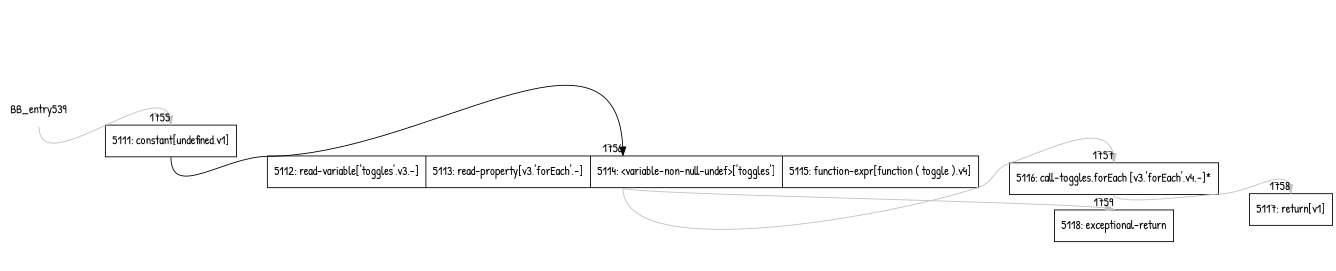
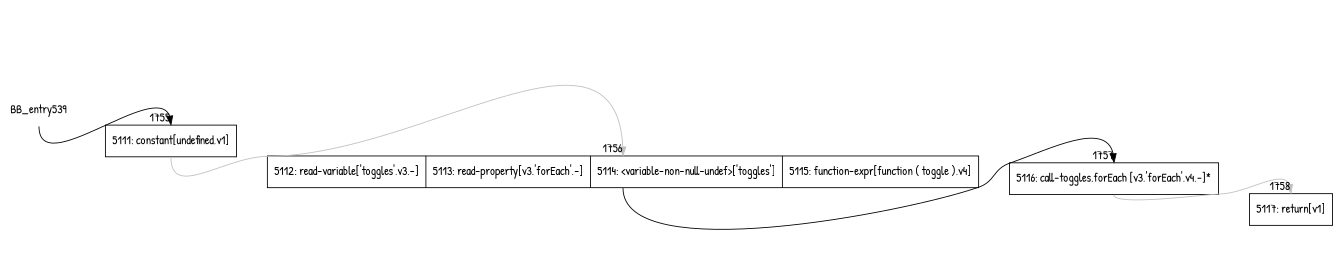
(101, 127) -> (101, 127)
(409, 127) -> (409, 127)
(871, 213) -> (871, 213)
(1114, 226) -> none
